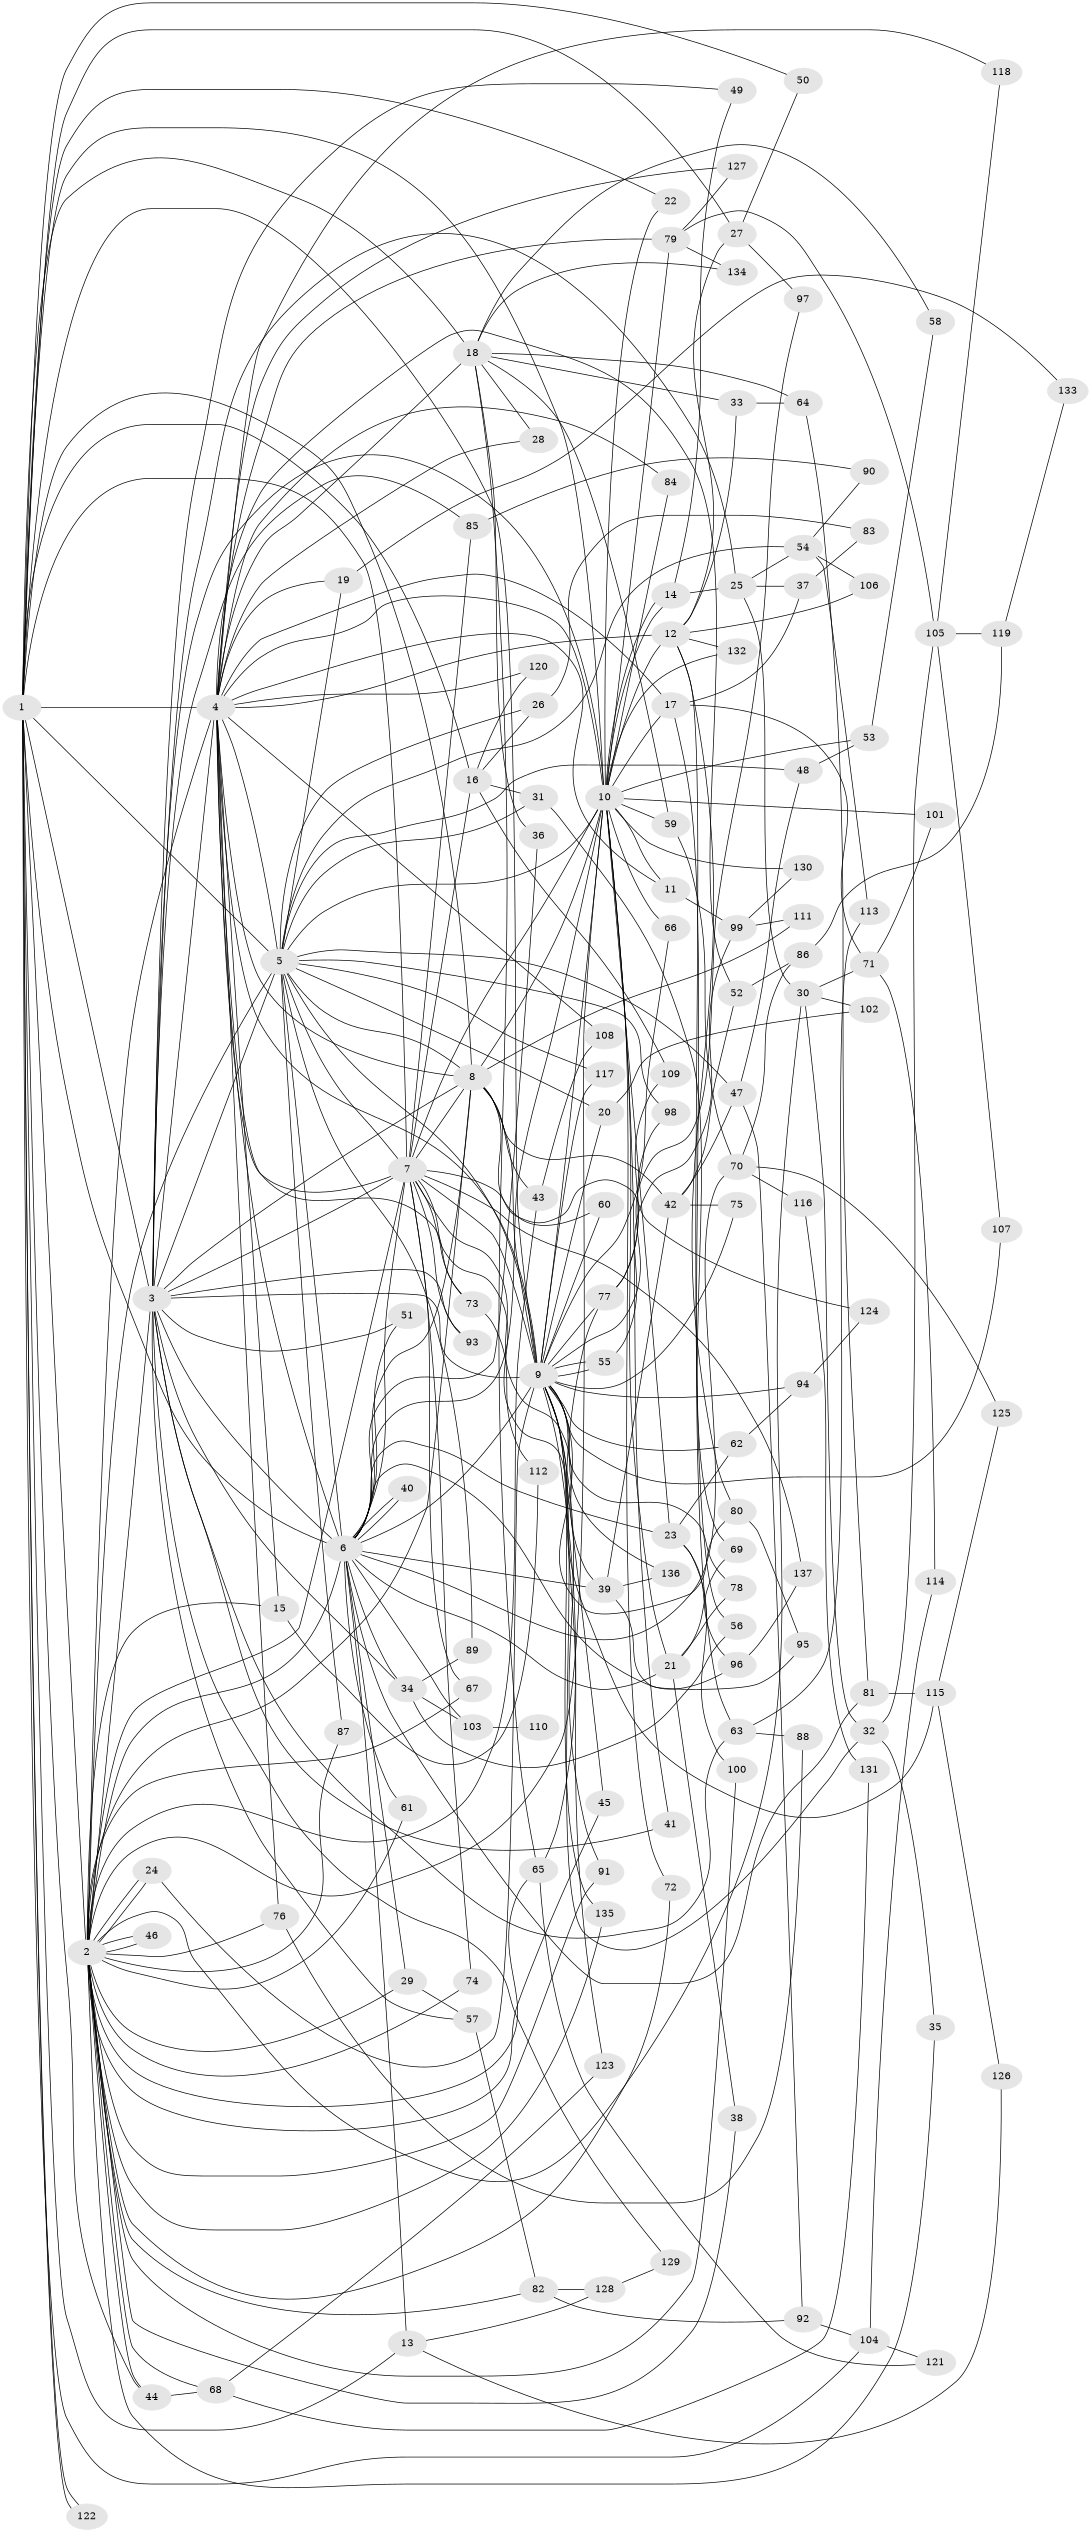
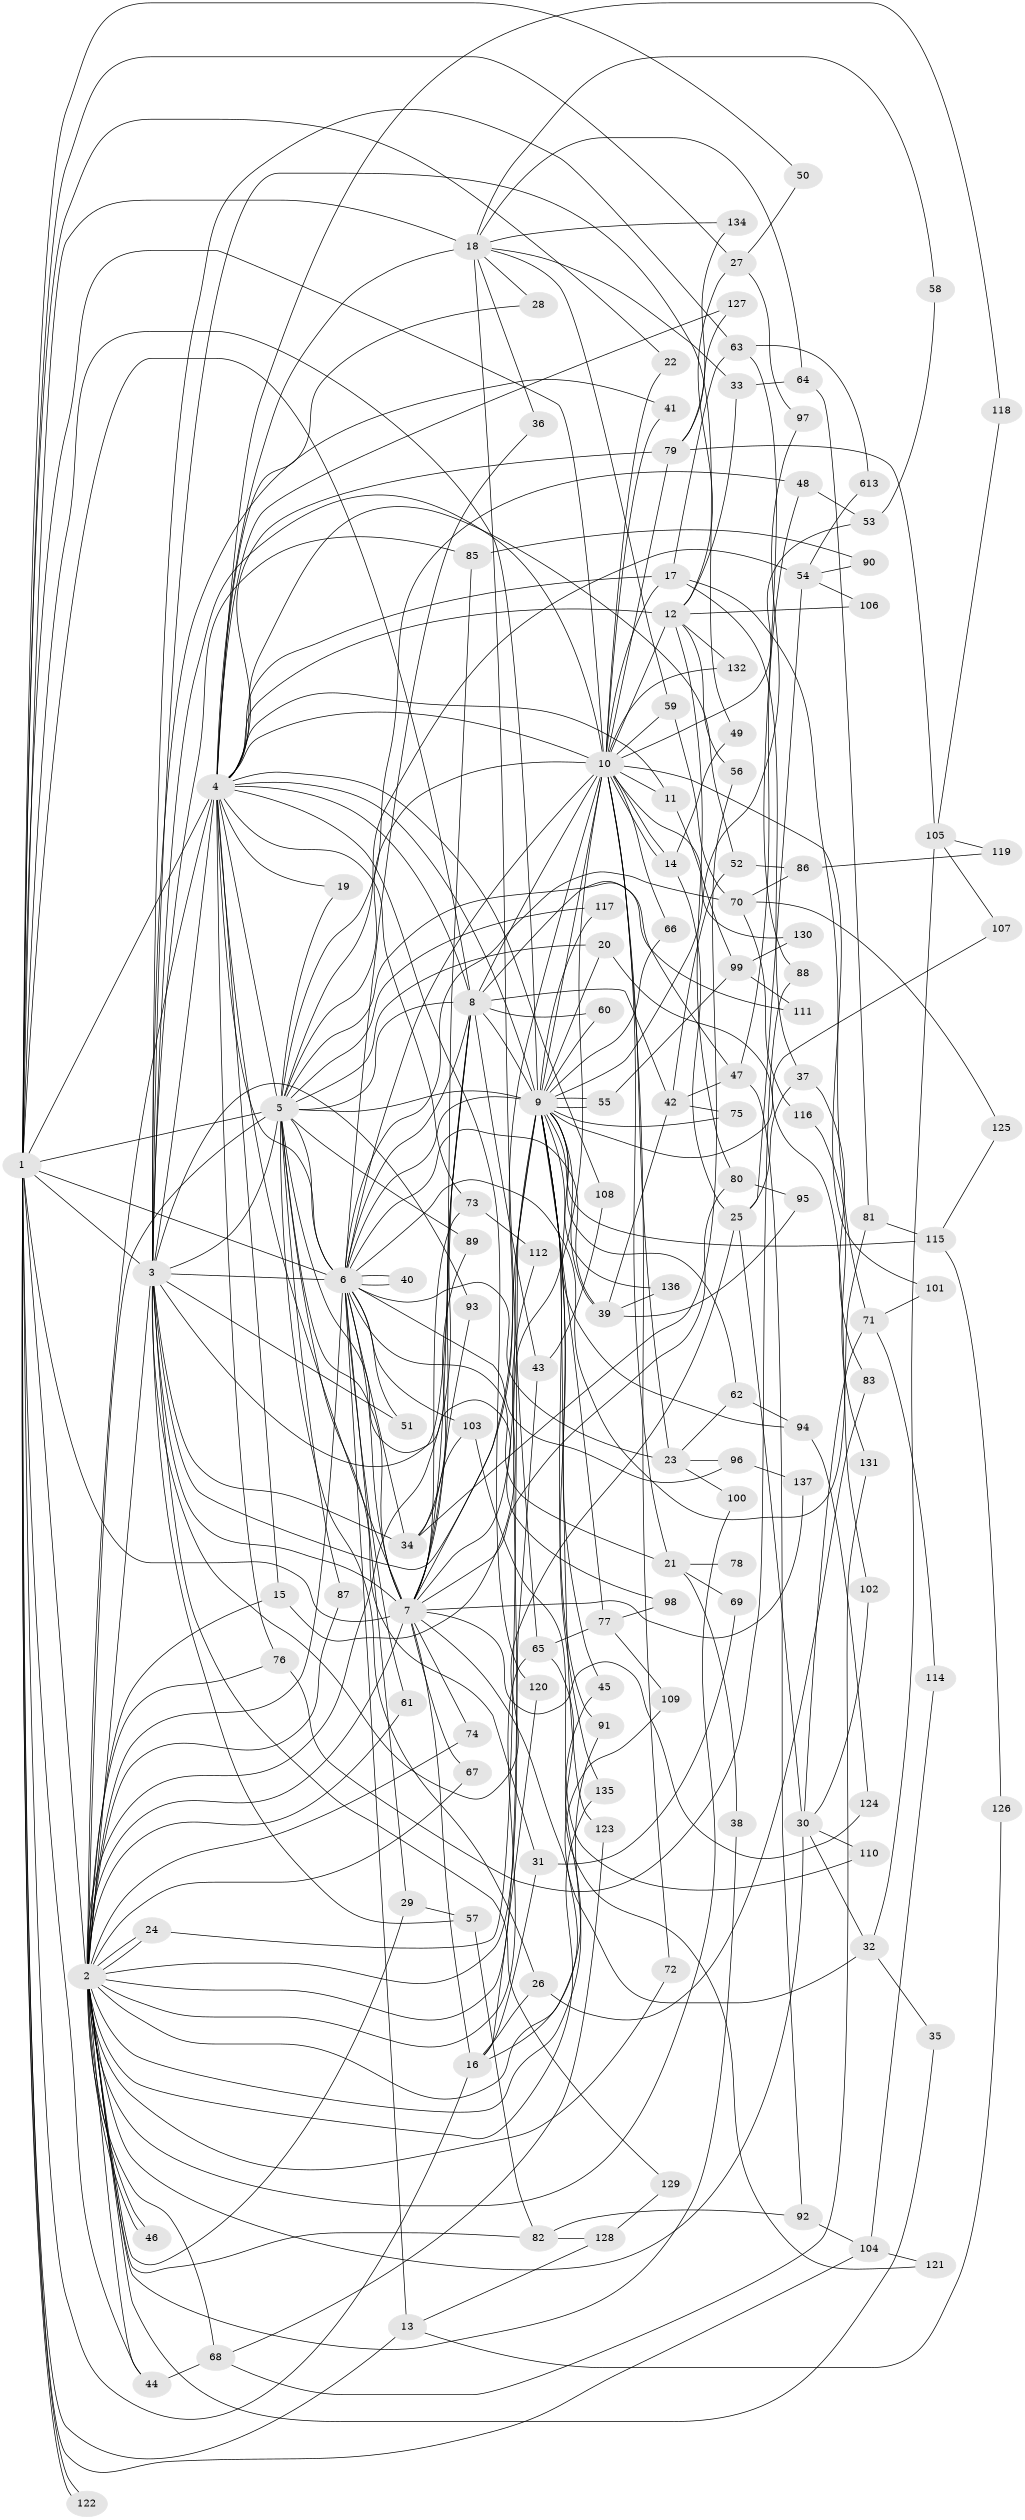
(1068, 391) -> none
(671, 483) -> none
(869, 912) -> (869, 484)
(611, 1501) -> none
none -> (839, 1840)
